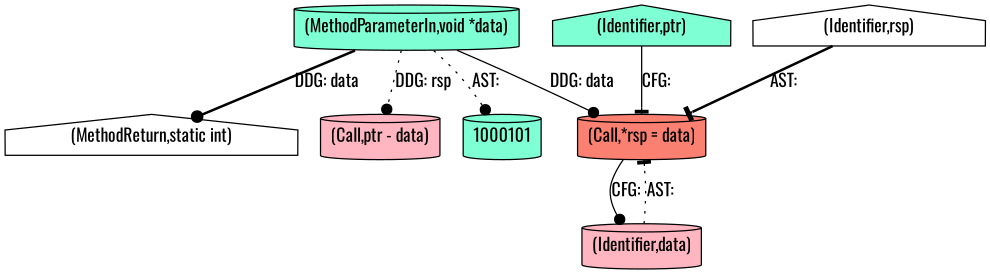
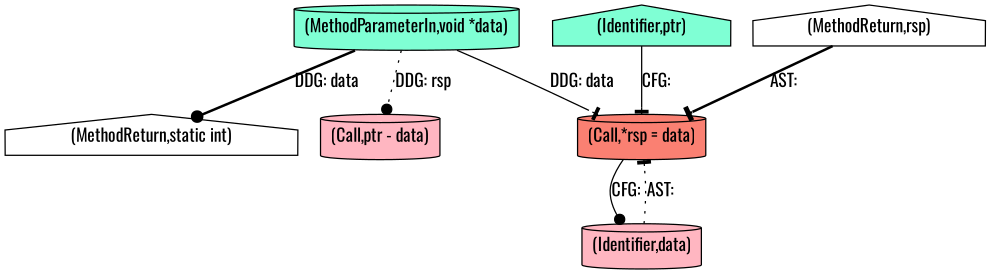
(869, 28) -> (869, 28)
(523, 80) -> (523, 80)
(502, 137) -> none
